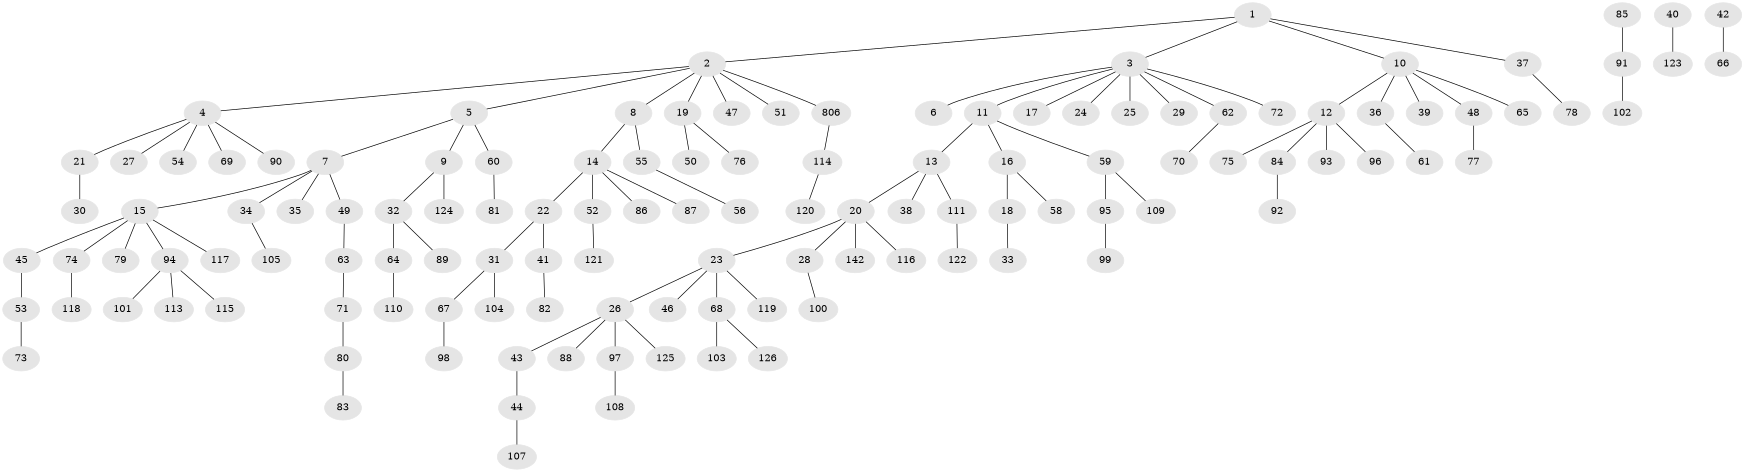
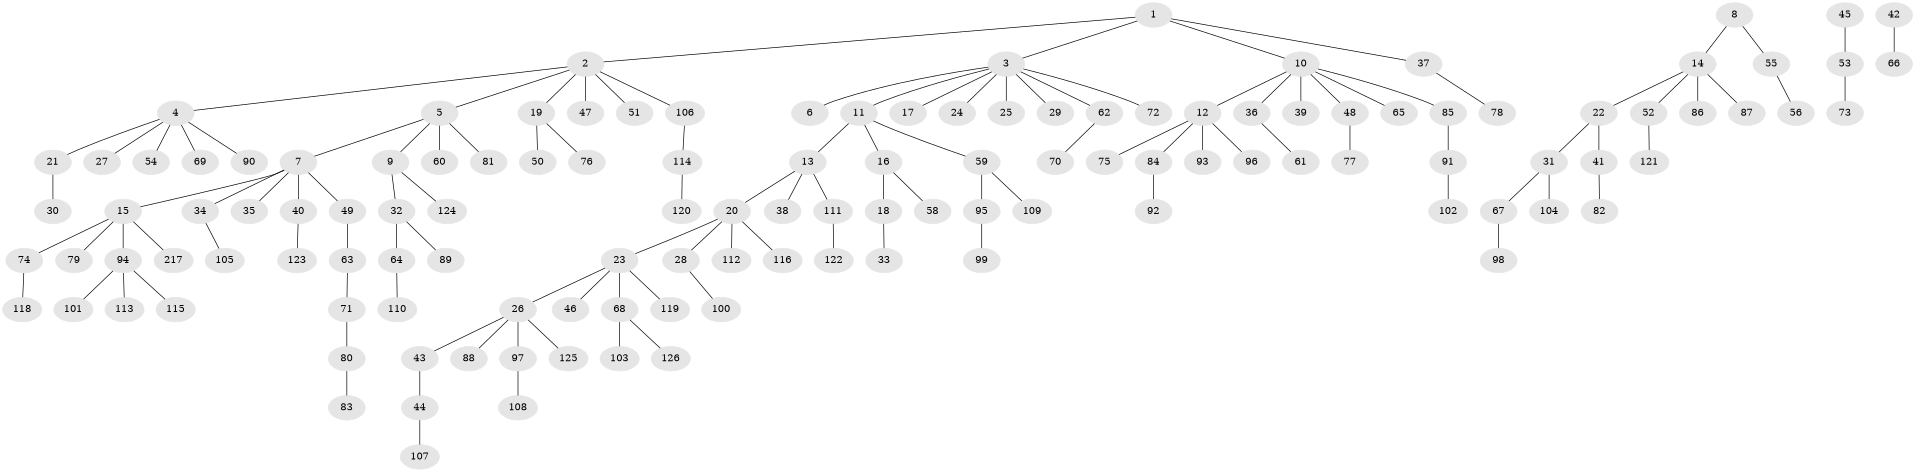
none -> (1377, 85)
(670, 89) -> none
(831, 113) -> (685, 113)
none -> (298, 187)
(494, 187) -> (464, 138)
(80, 235) -> none
(220, 261) -> (174, 261)
(855, 261) -> (731, 261)
